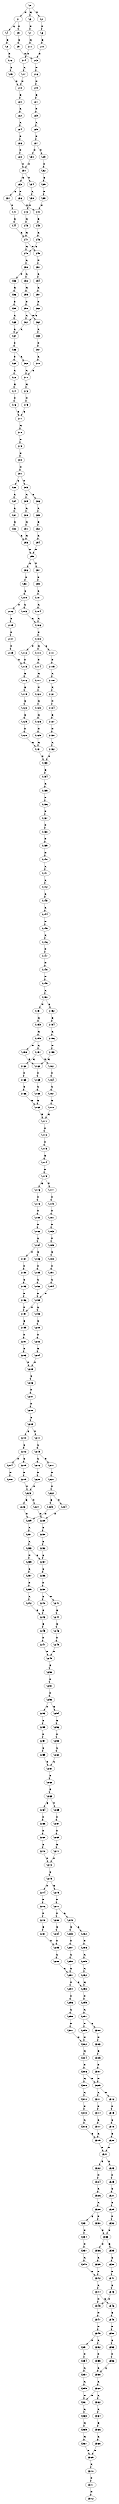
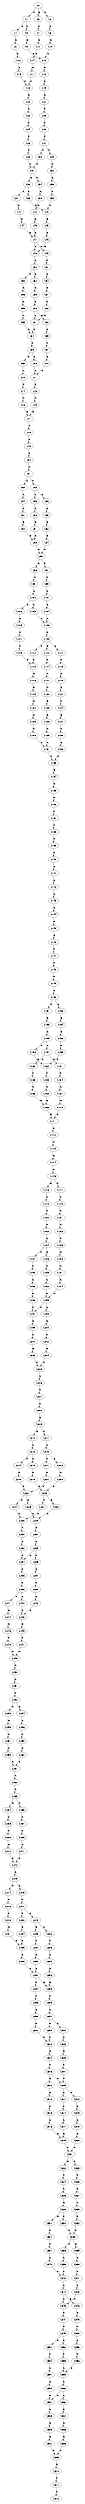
none -> (22, 1486)
